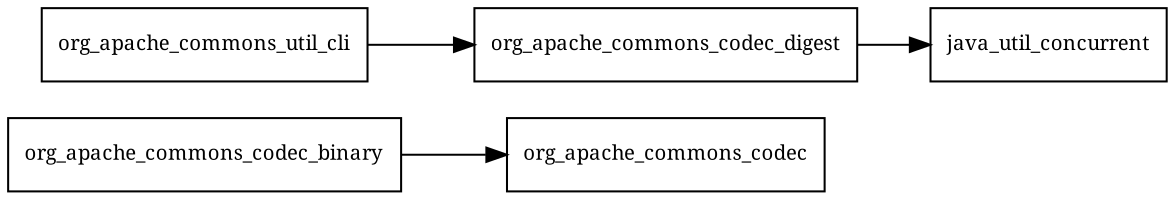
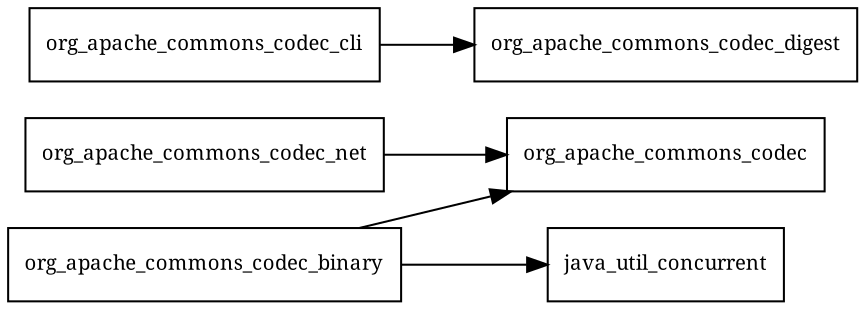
(205, 45) -> (205, 45)
(884, 45) -> (464, 265)
none -> (205, 155)
